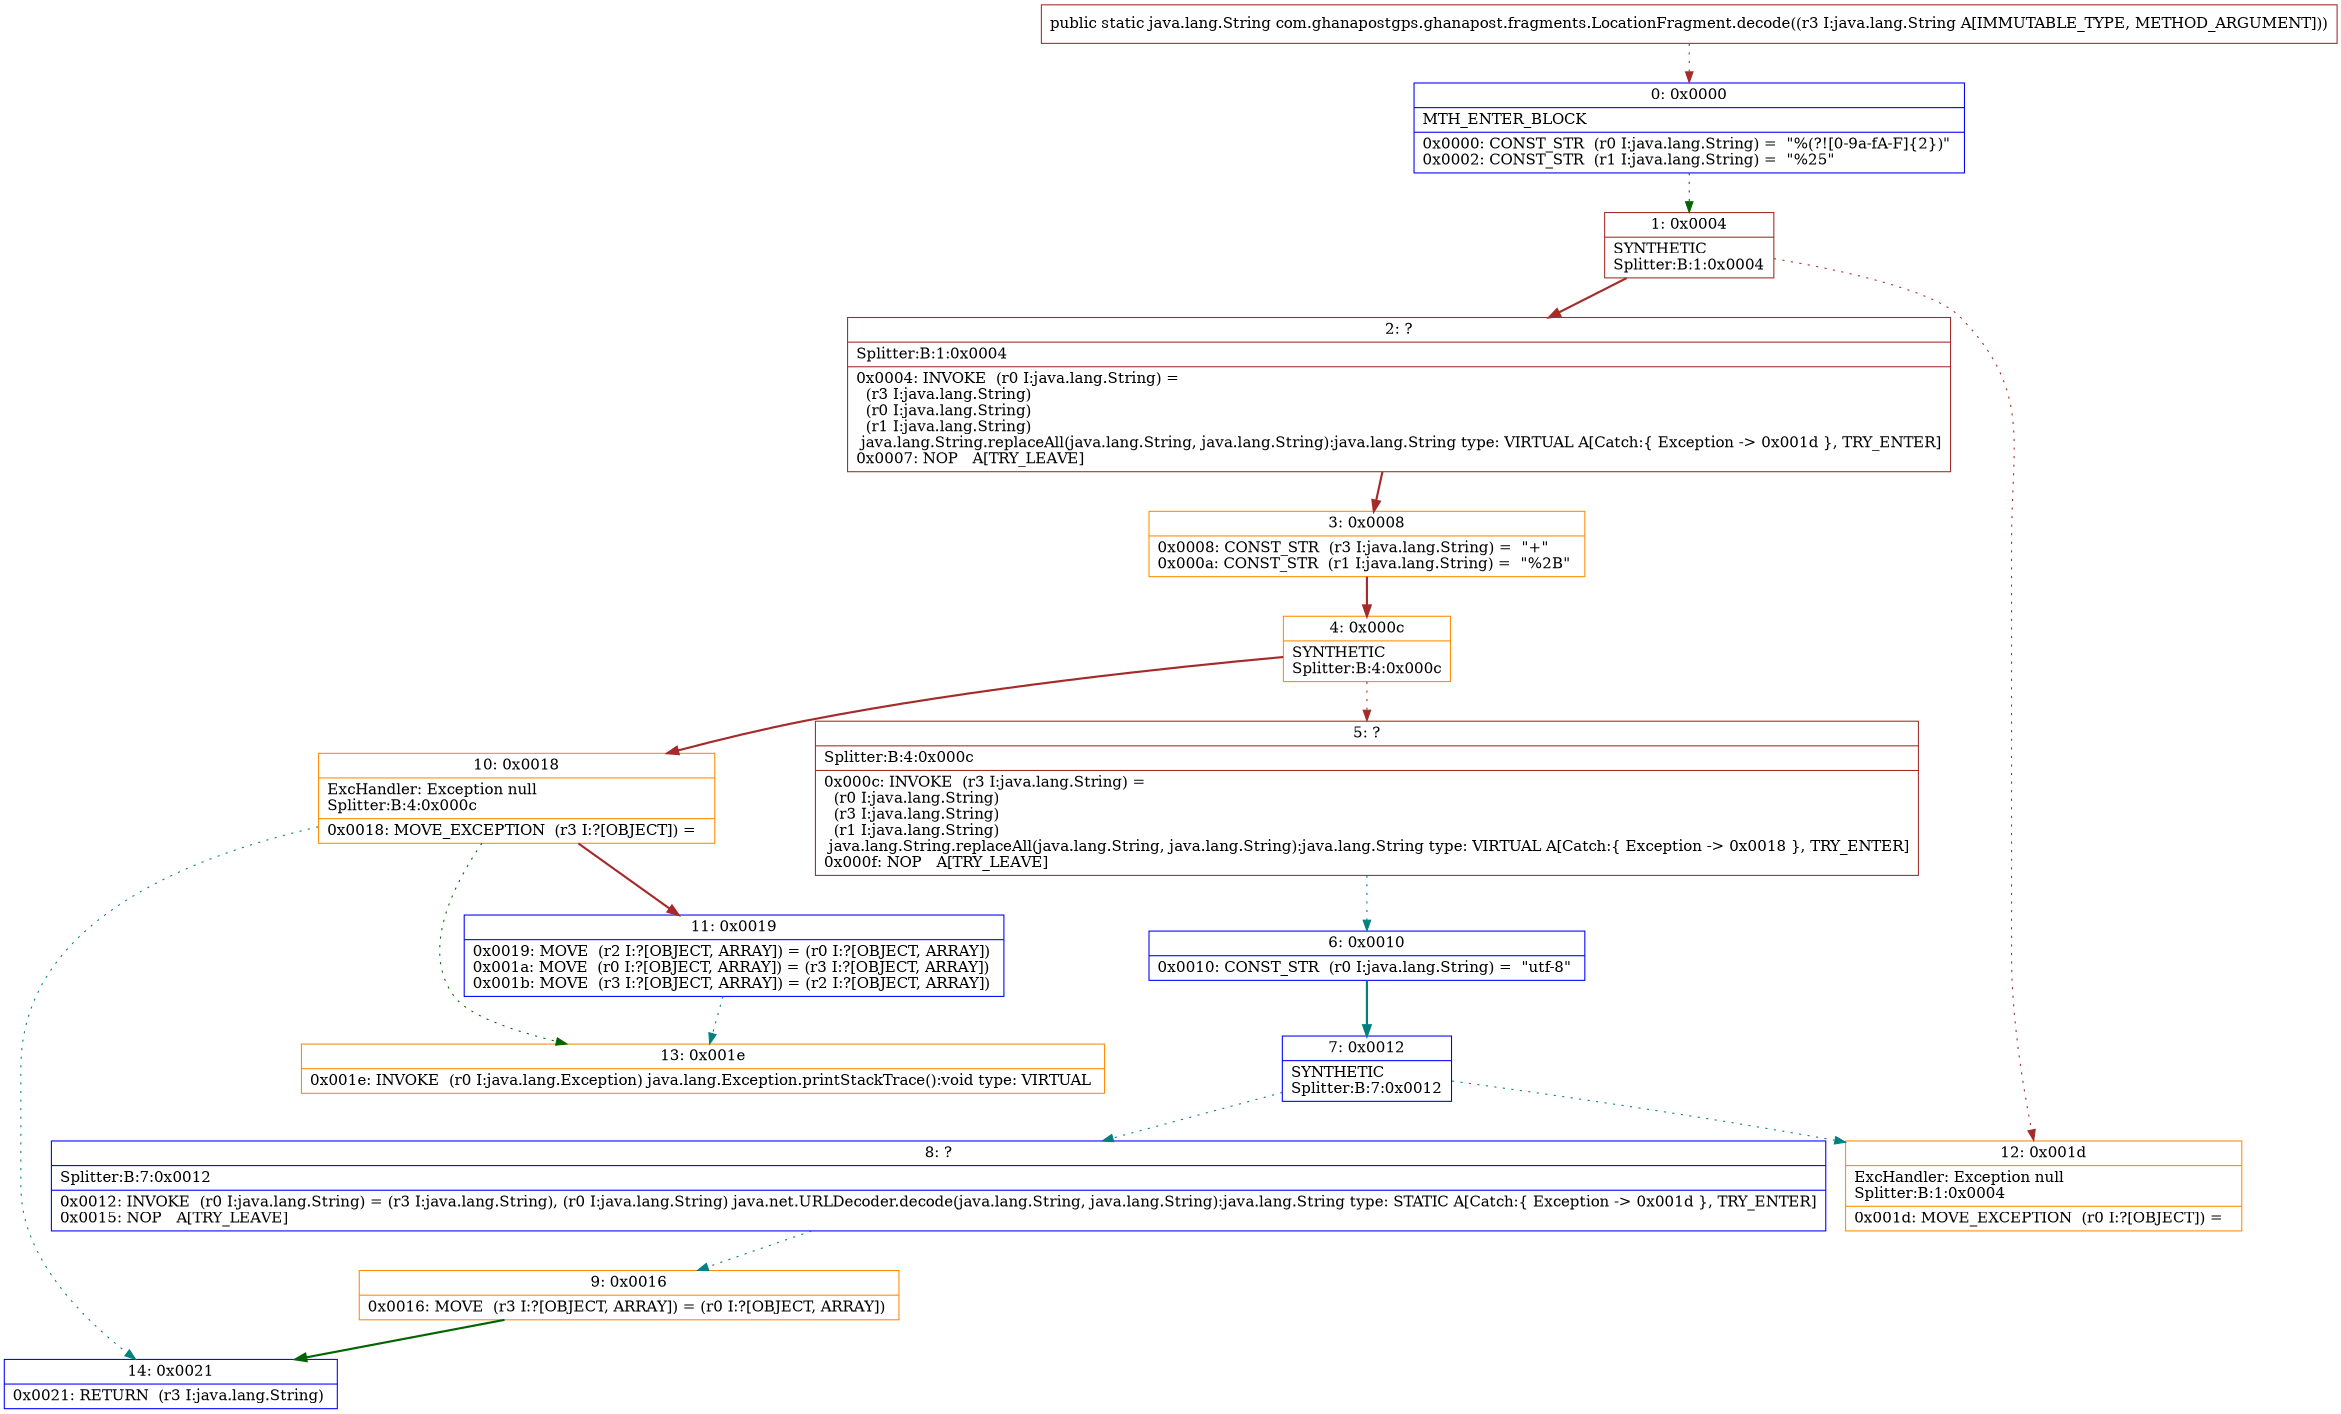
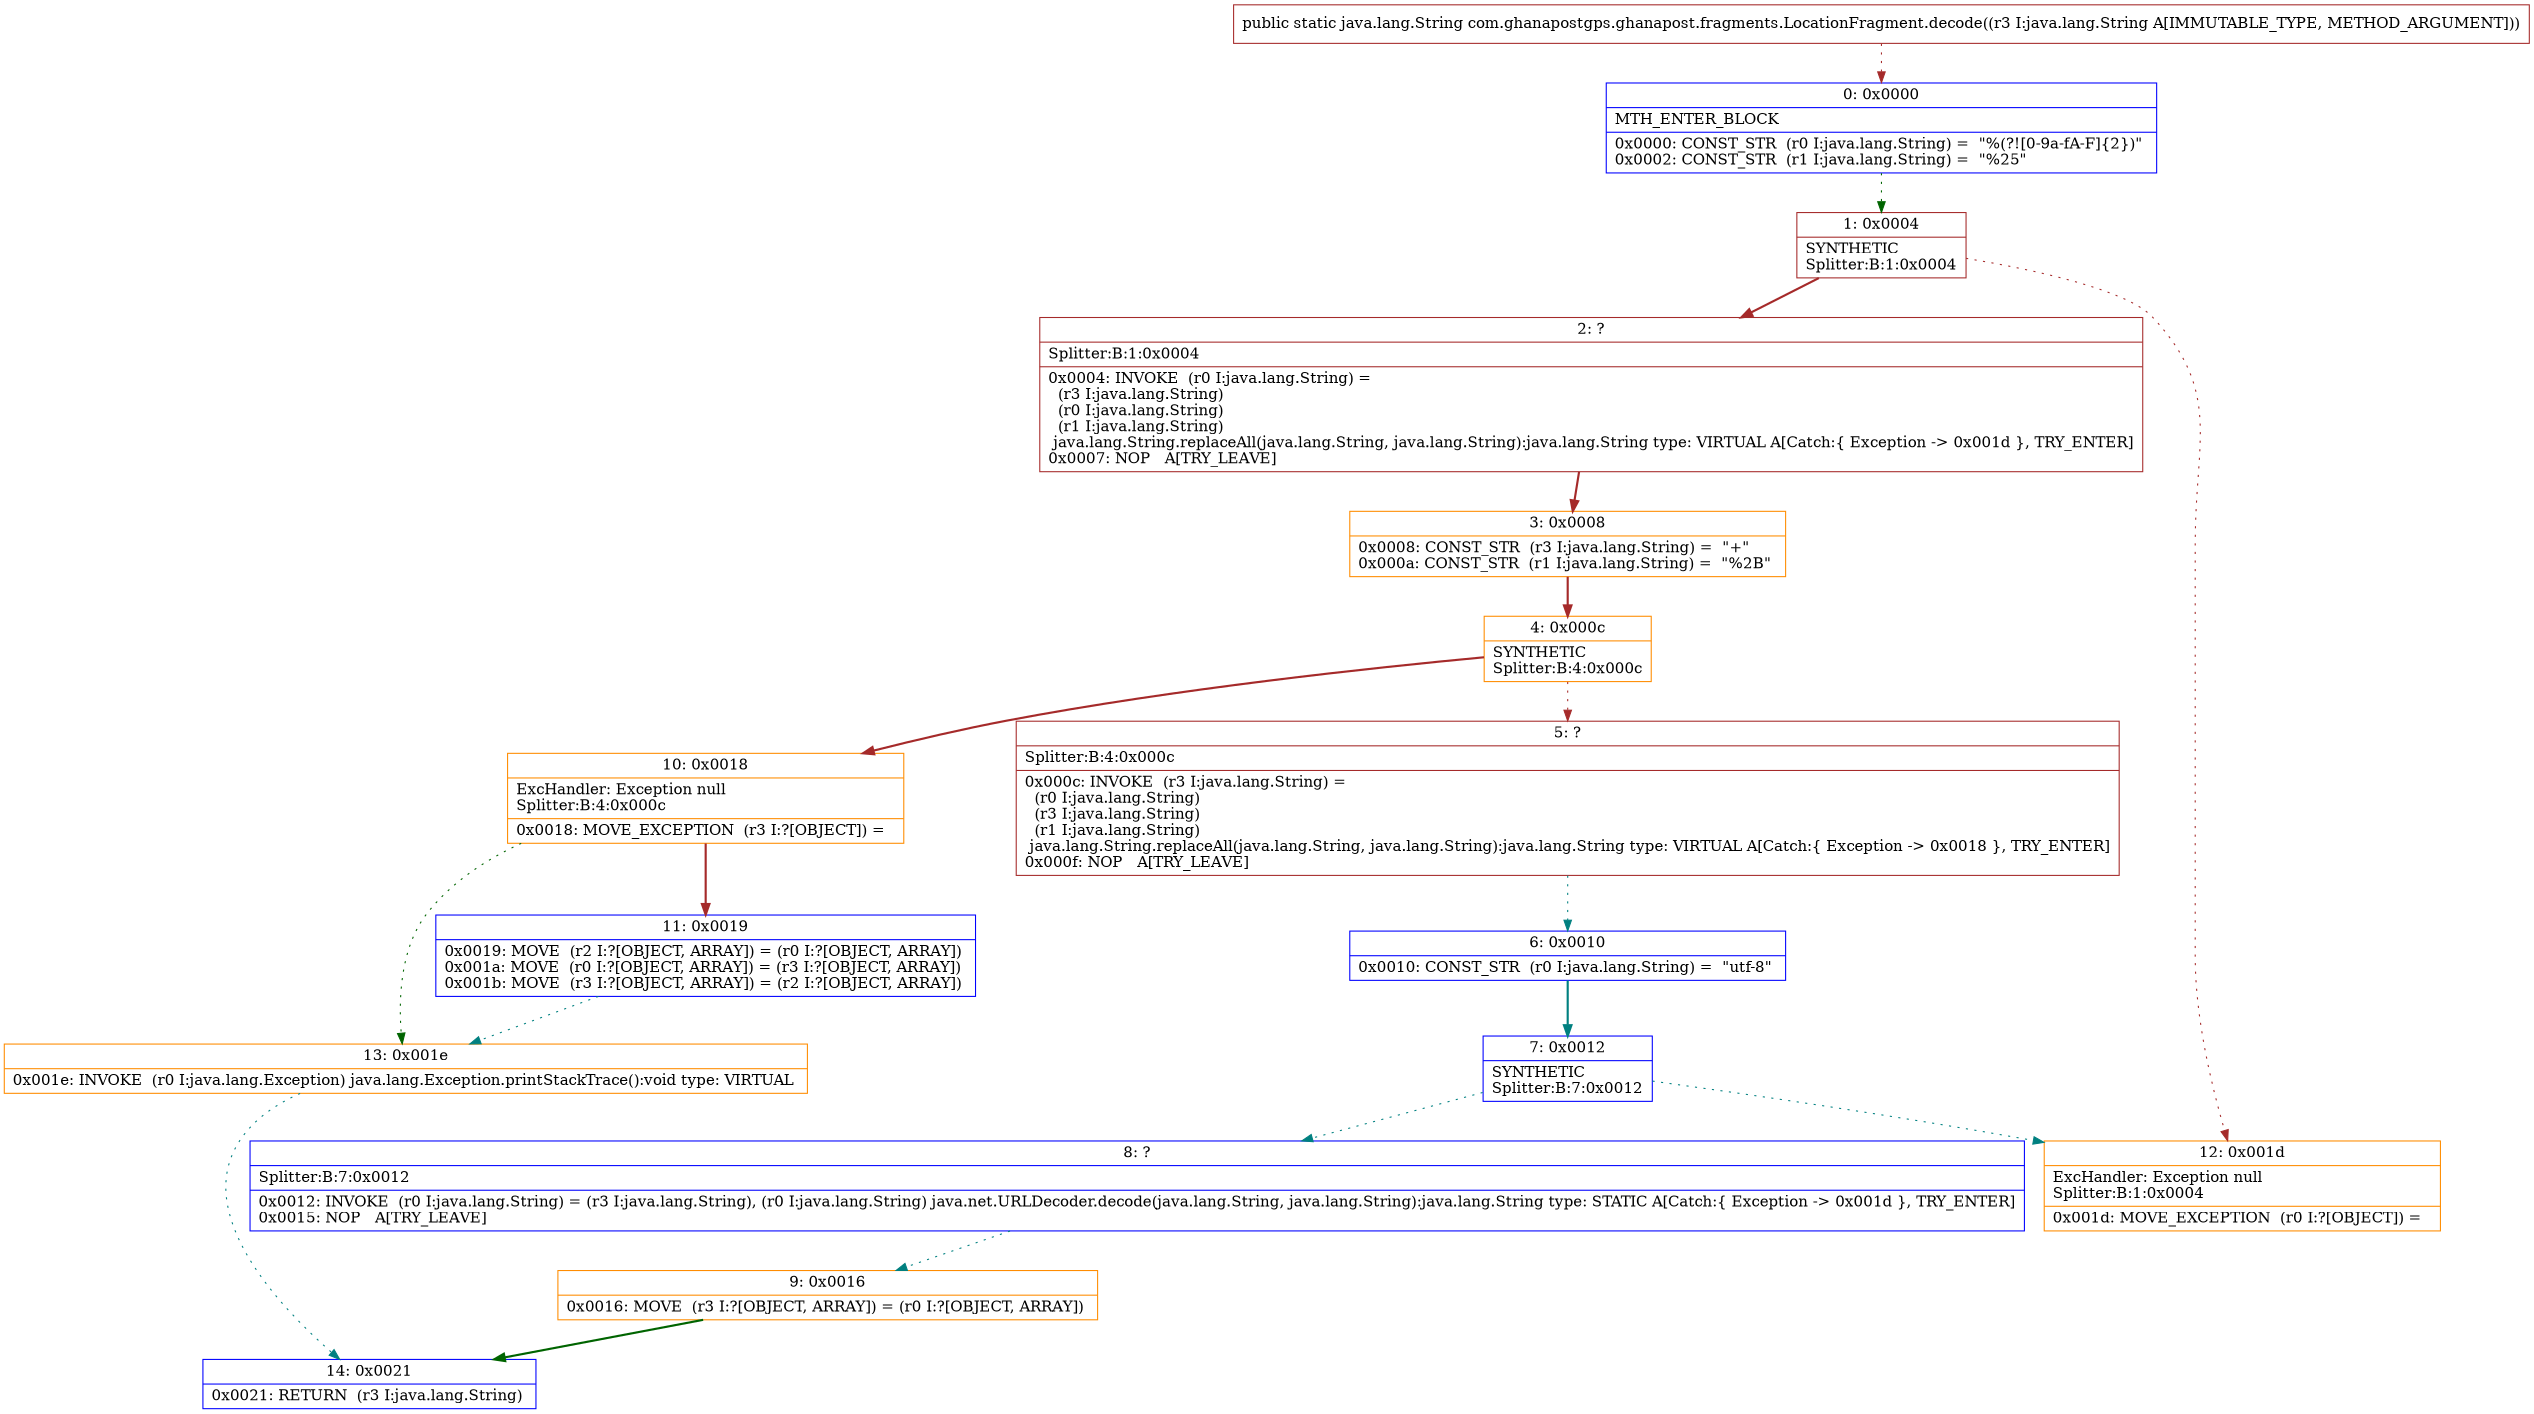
(27, 1023) -> (233, 1224)
